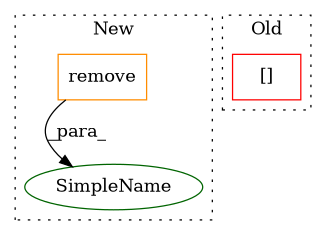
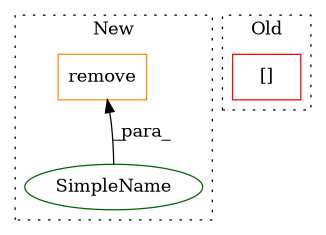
(46, 129) -> (113, 138)
